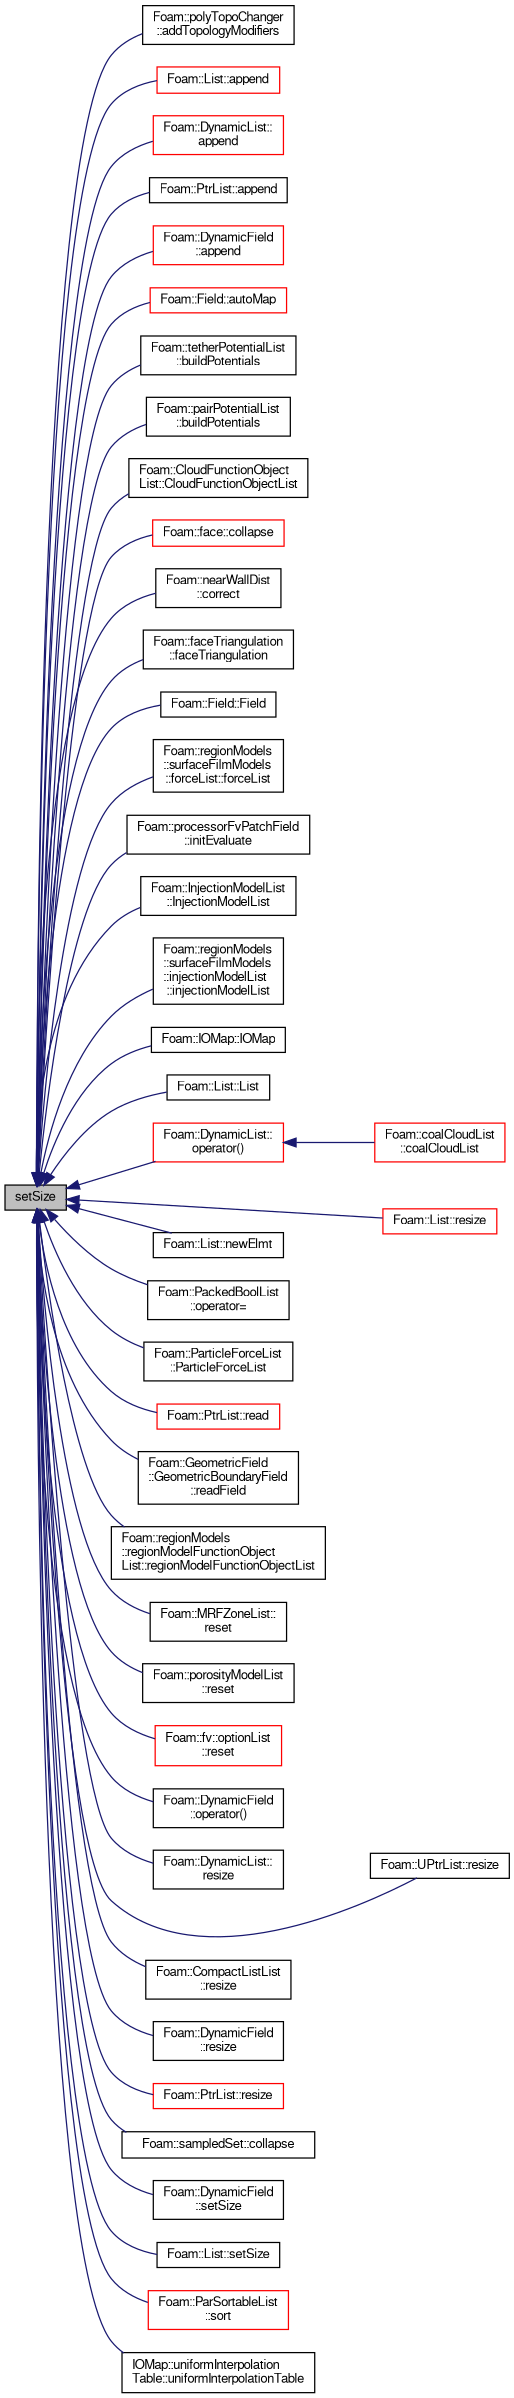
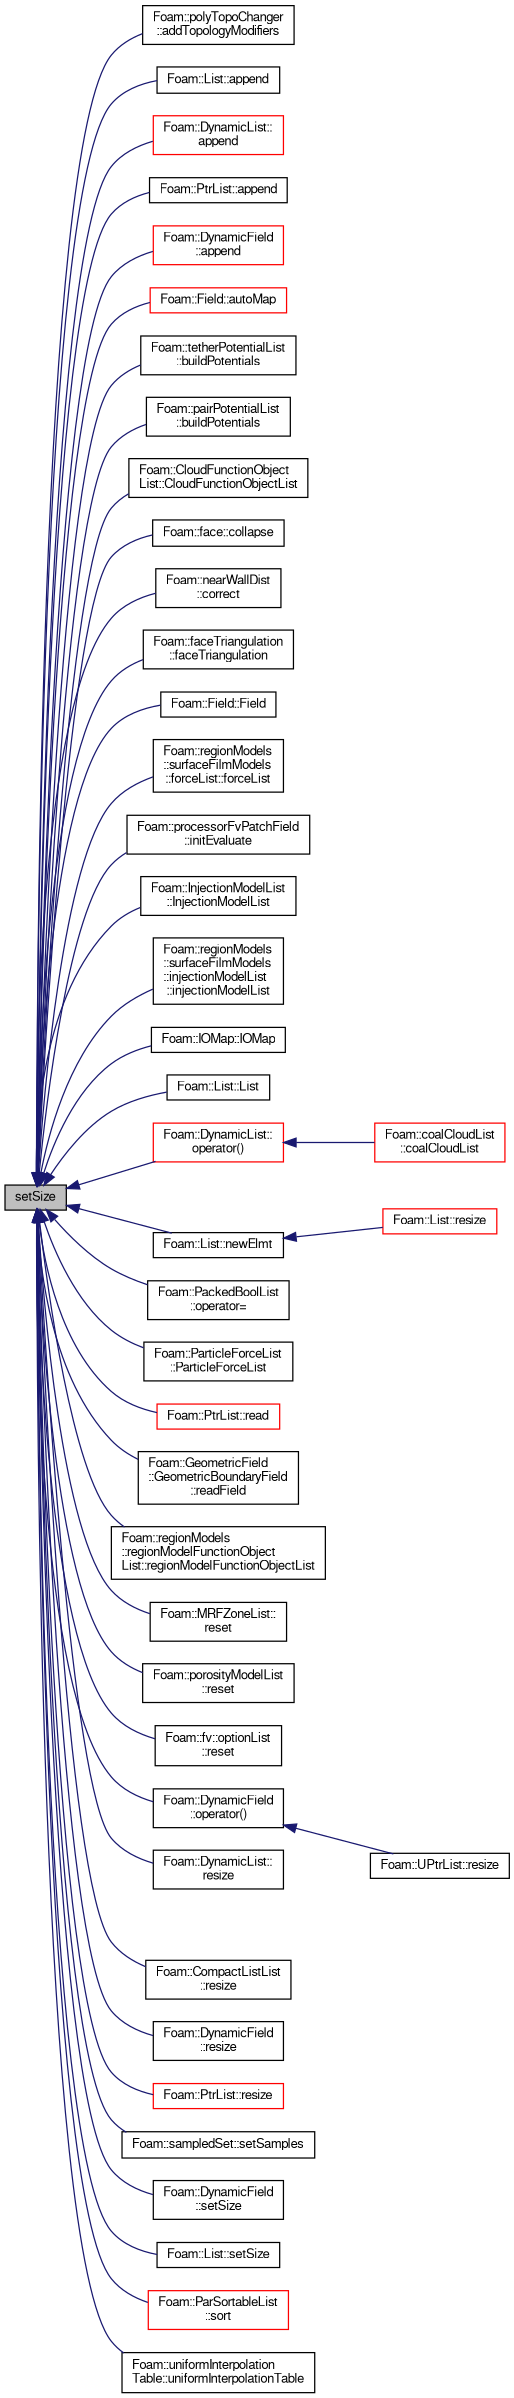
(218, 80) -> (218, 80)
(218, 533) -> (218, 533)
(231, 1209) -> (340, 1232)
(218, 1746) -> (218, 1746)
(99, 1874) -> (345, 1841)
(218, 2145) -> (218, 2145)
(218, 2373) -> (218, 2373)
